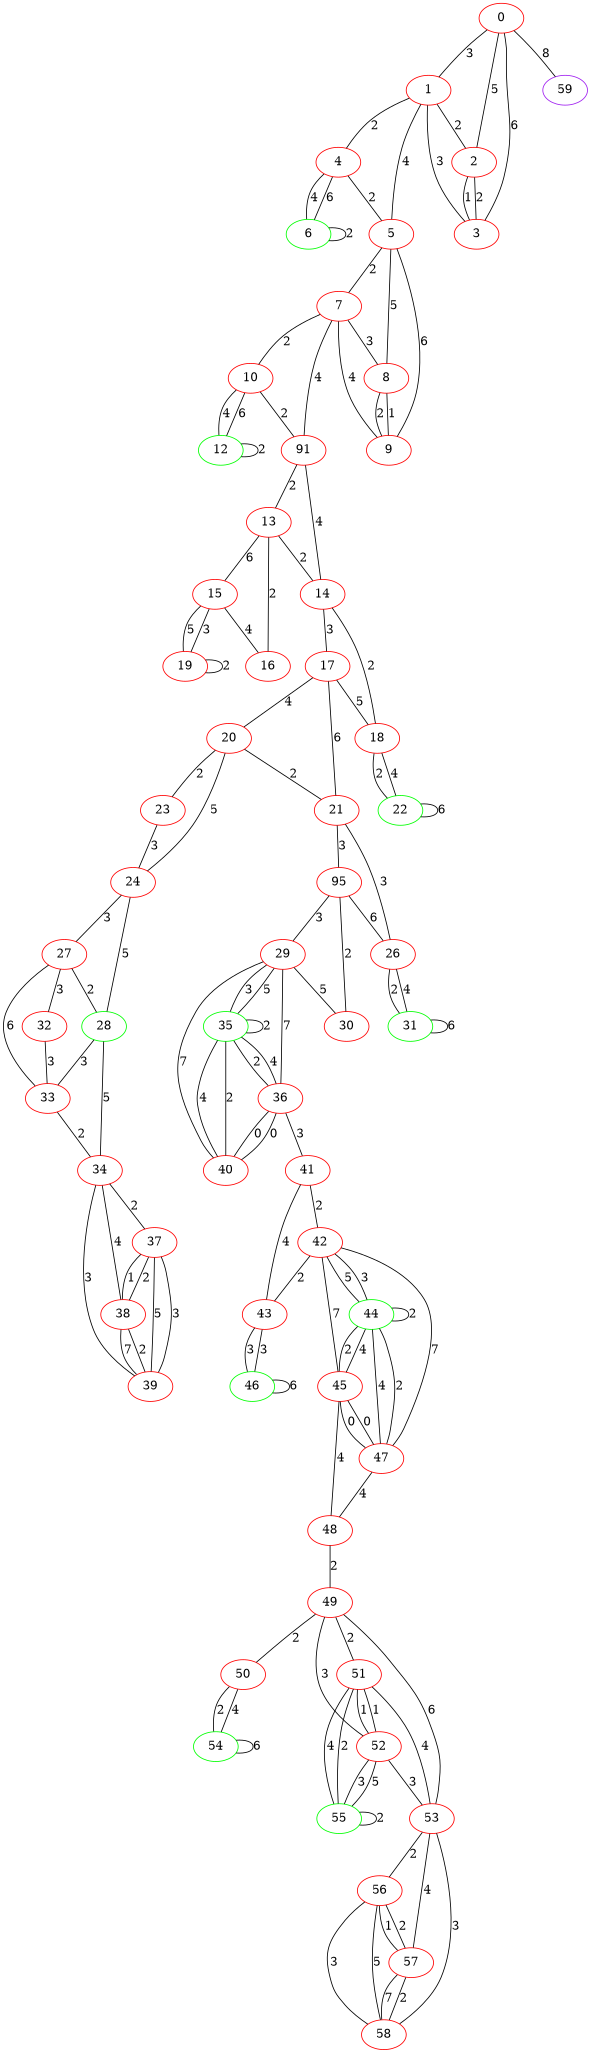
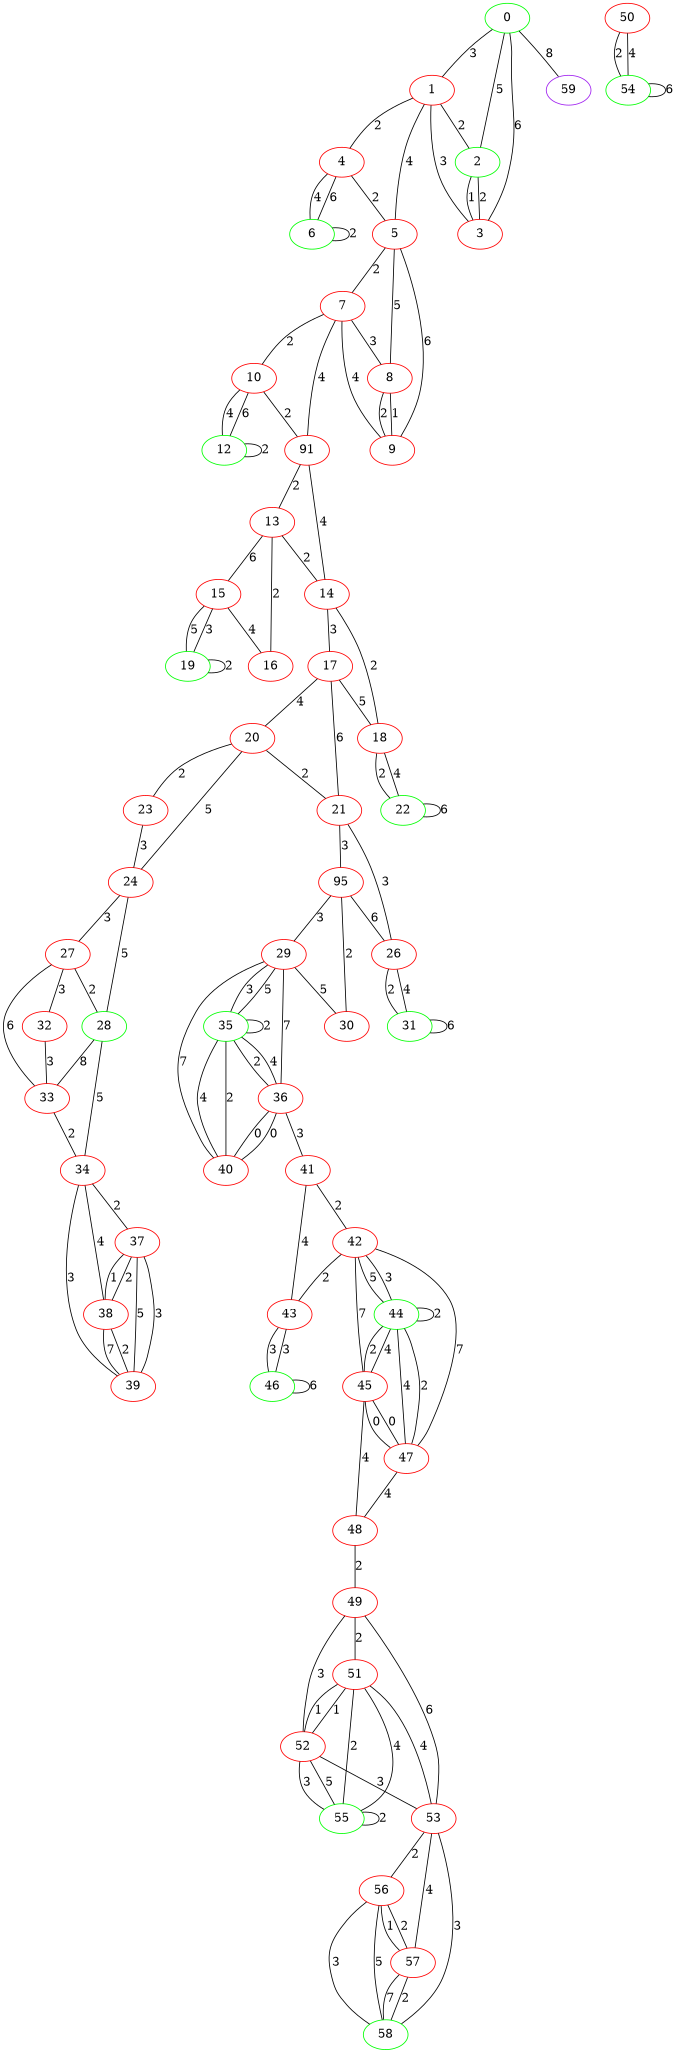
(501, 18) -> (507, 18)
(474, 162) -> (478, 162)
(185, 666) -> (188, 666)
(84, 1062) -> (84, 1062)
(285, 1638) -> none
(384, 2035) -> (386, 2035)
